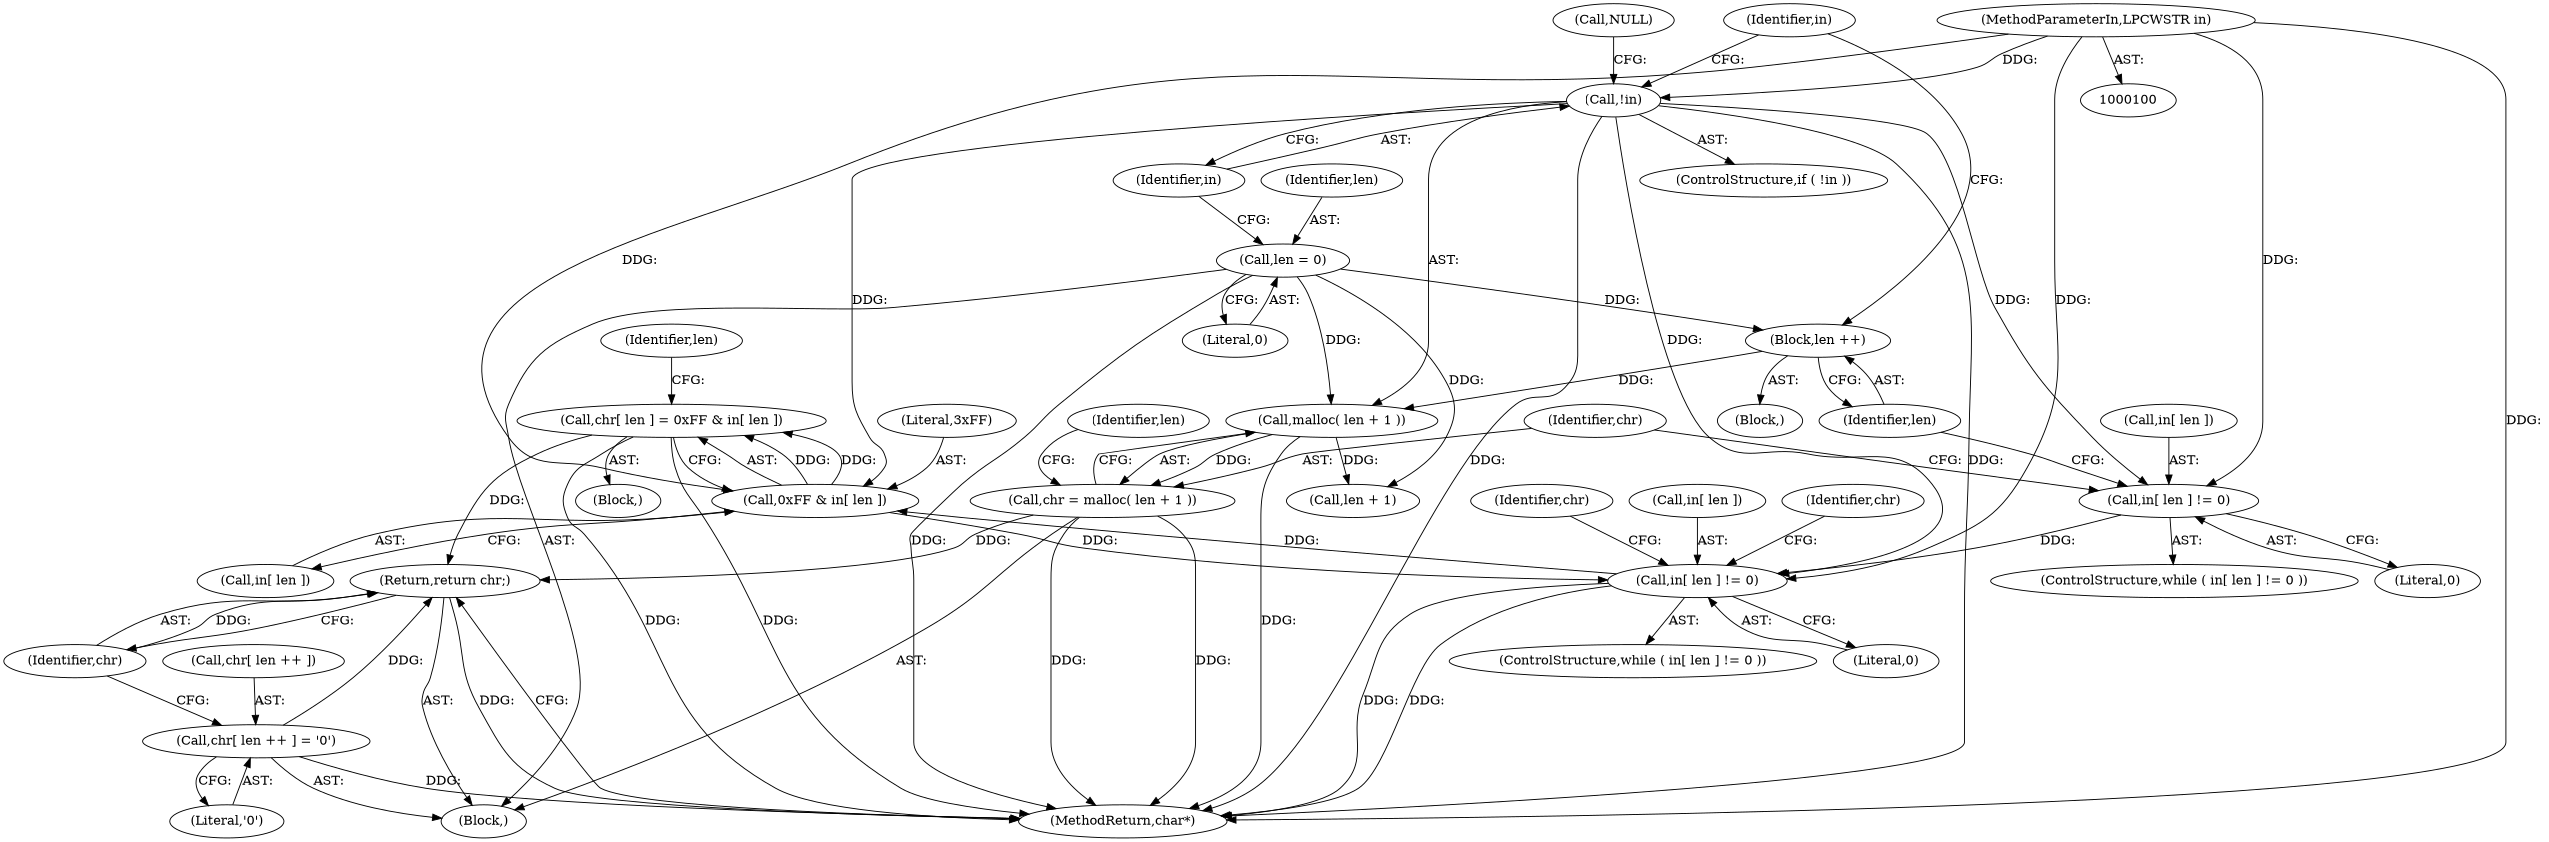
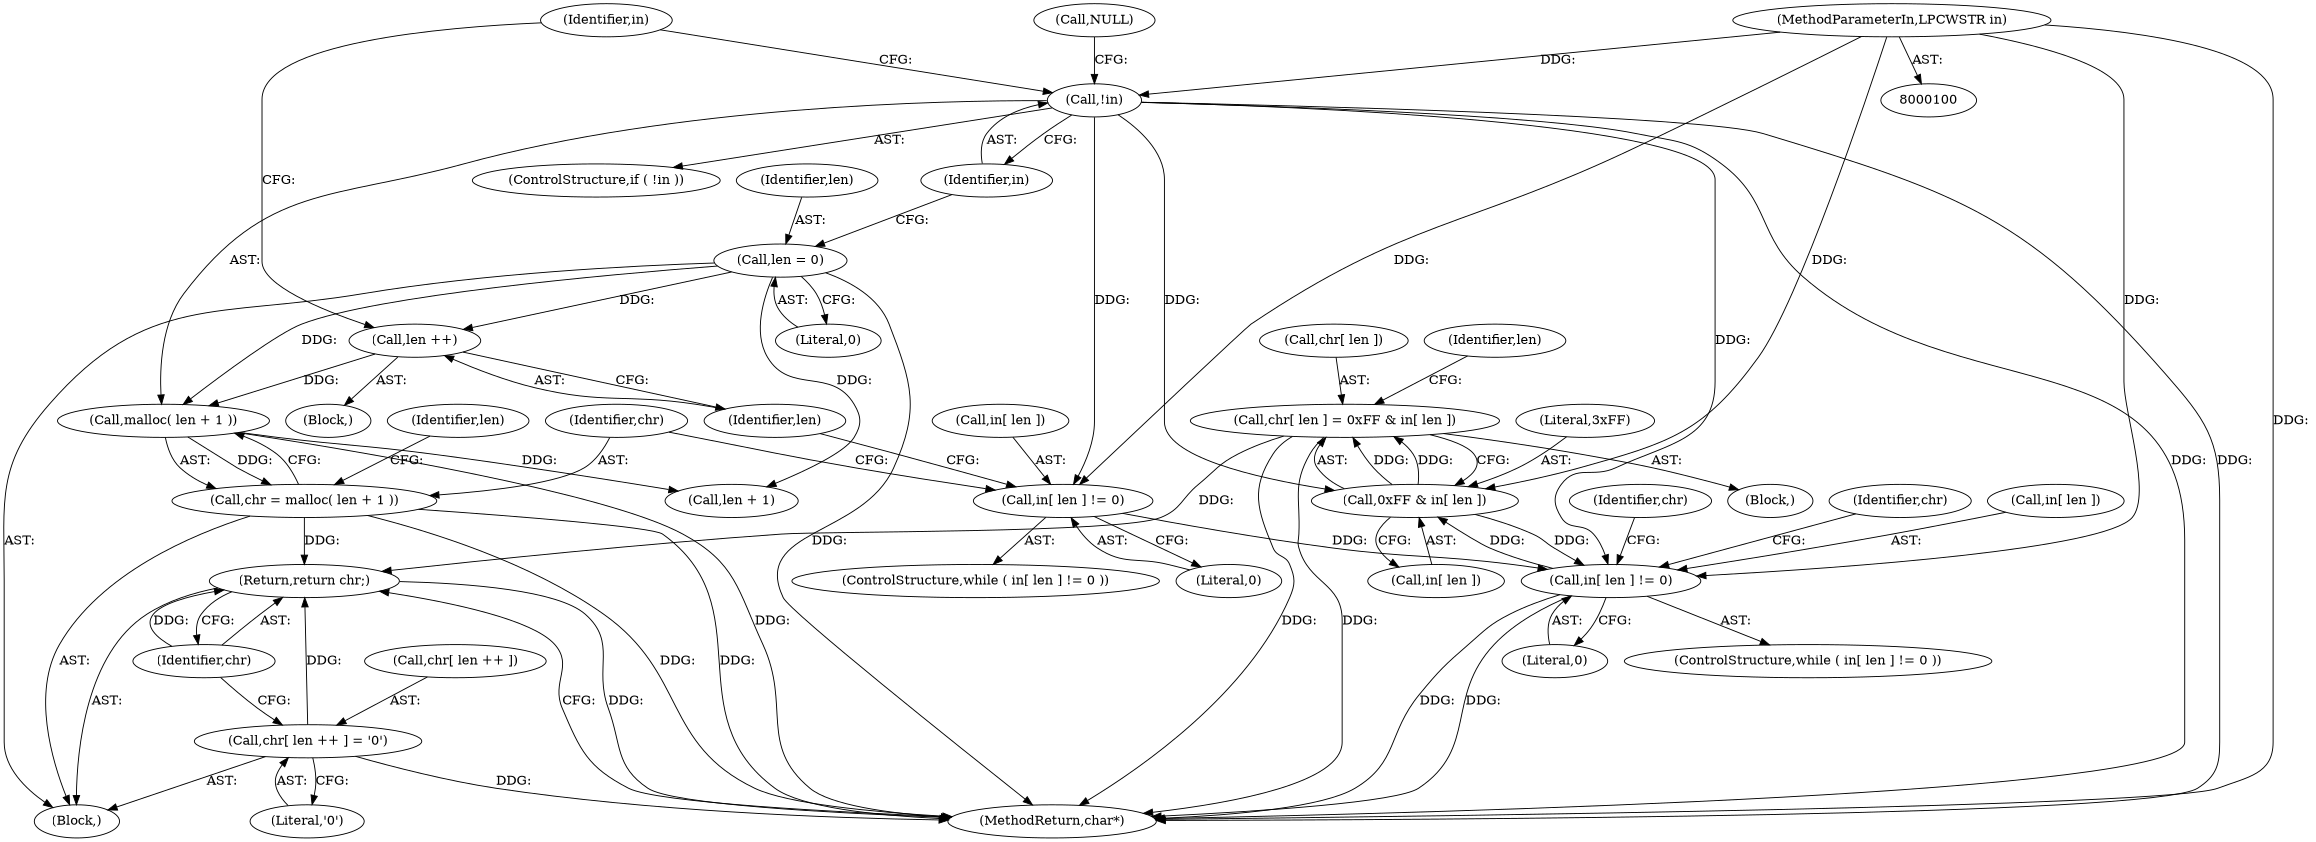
(2128, 100) -> (1929, 100)
none -> (1334, 341)
(1818, 341) -> (415, 341)
